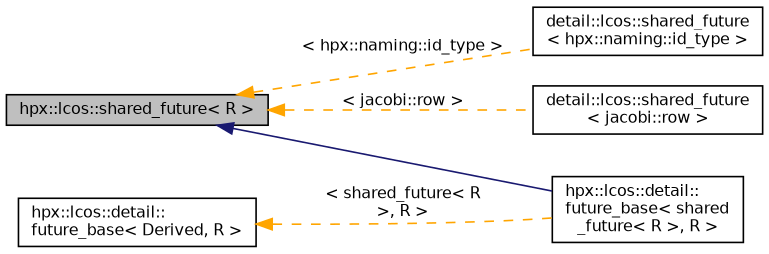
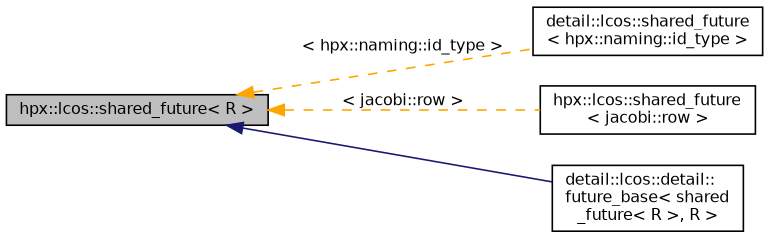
(648, 110) -> (648, 110)
(648, 210) -> (648, 198)
(137, 222) -> none
